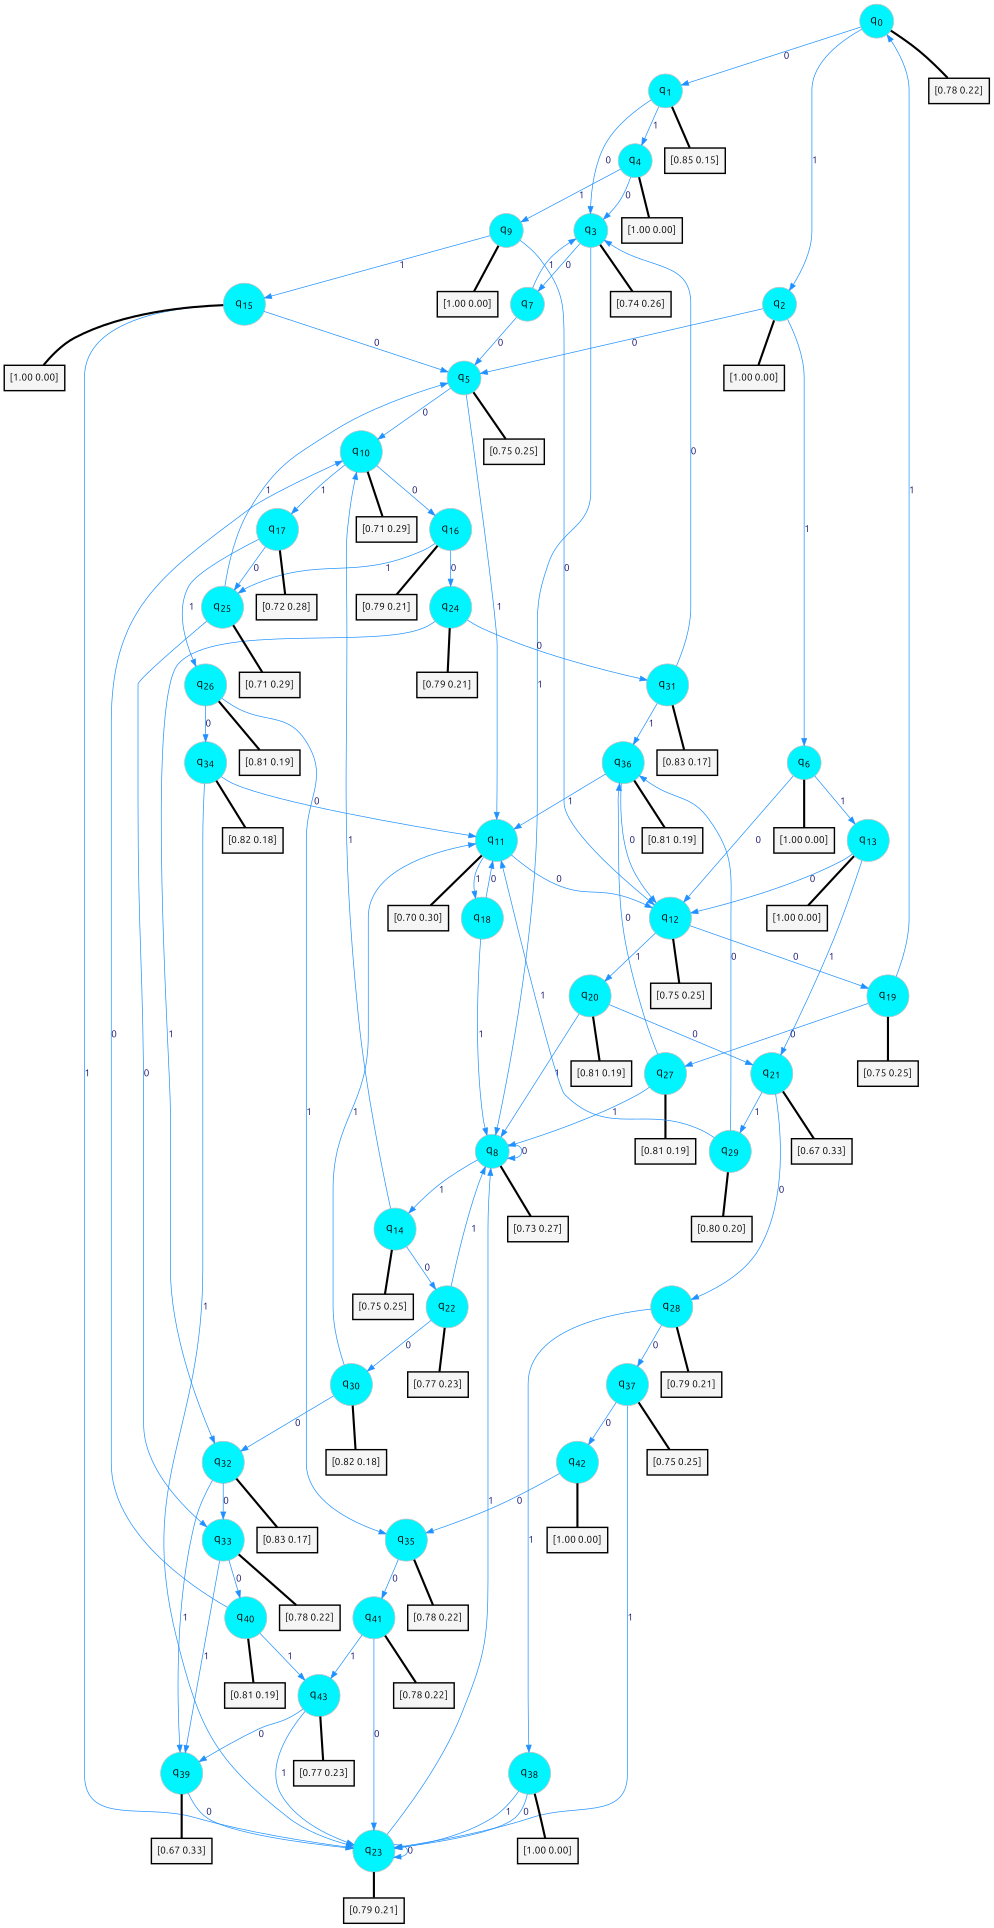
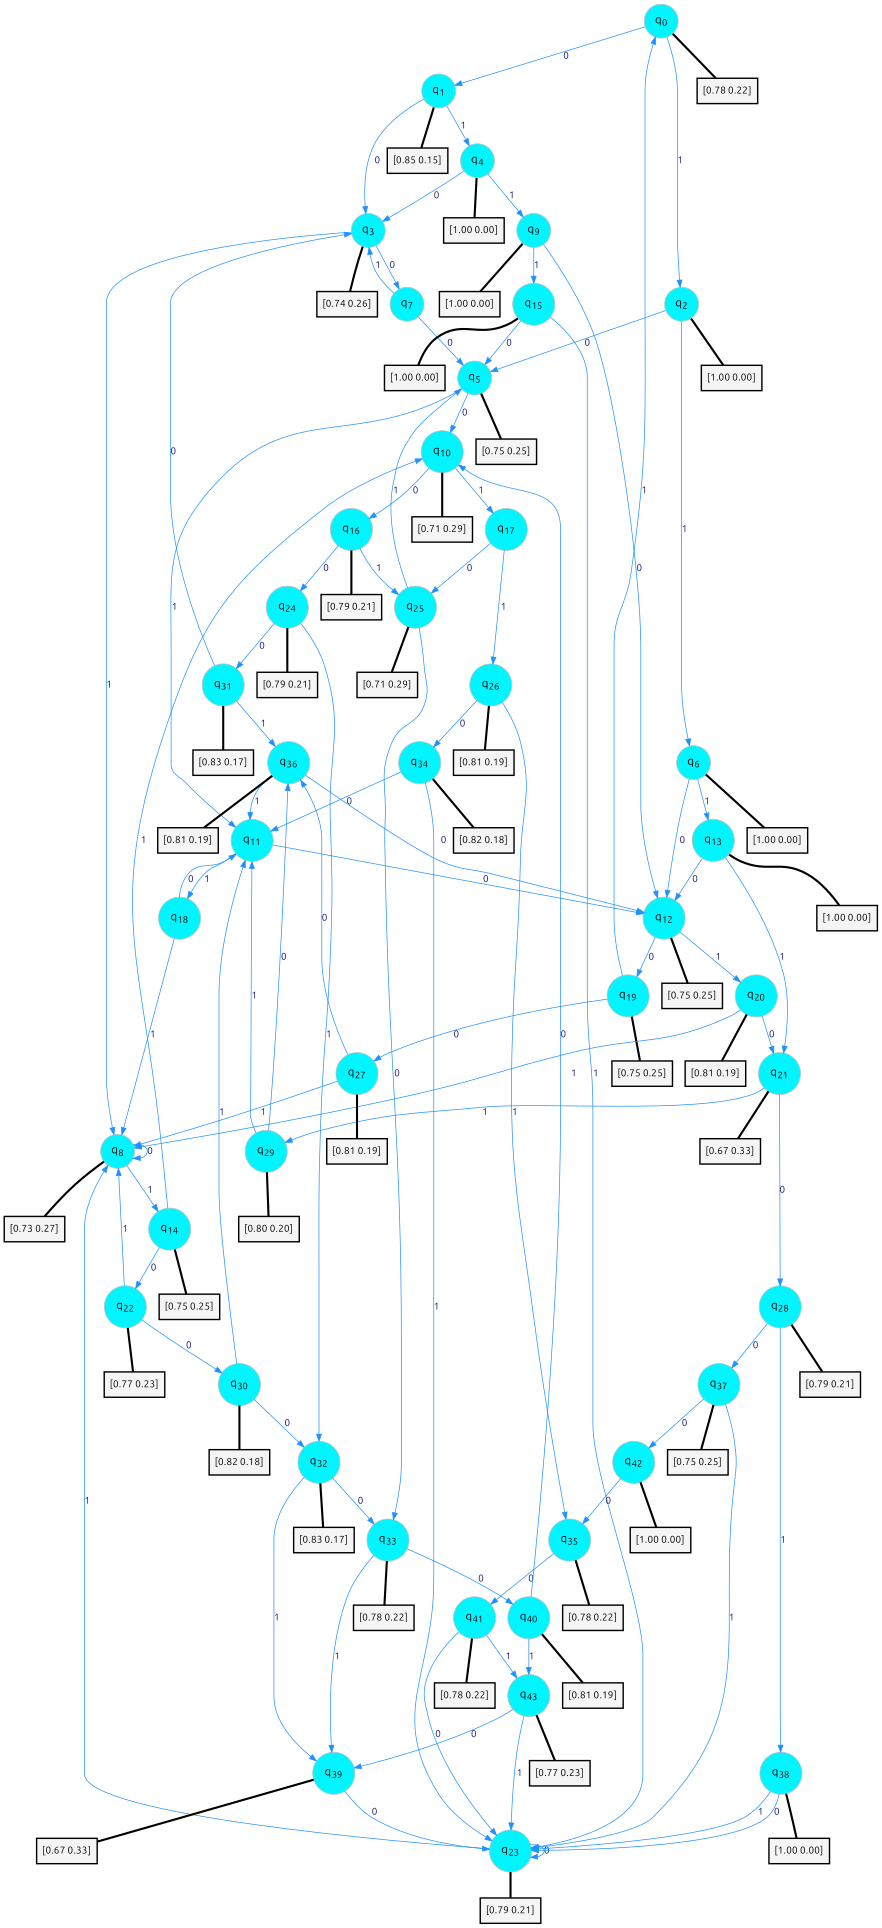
(287, 607) -> none
(418, 918) -> none
